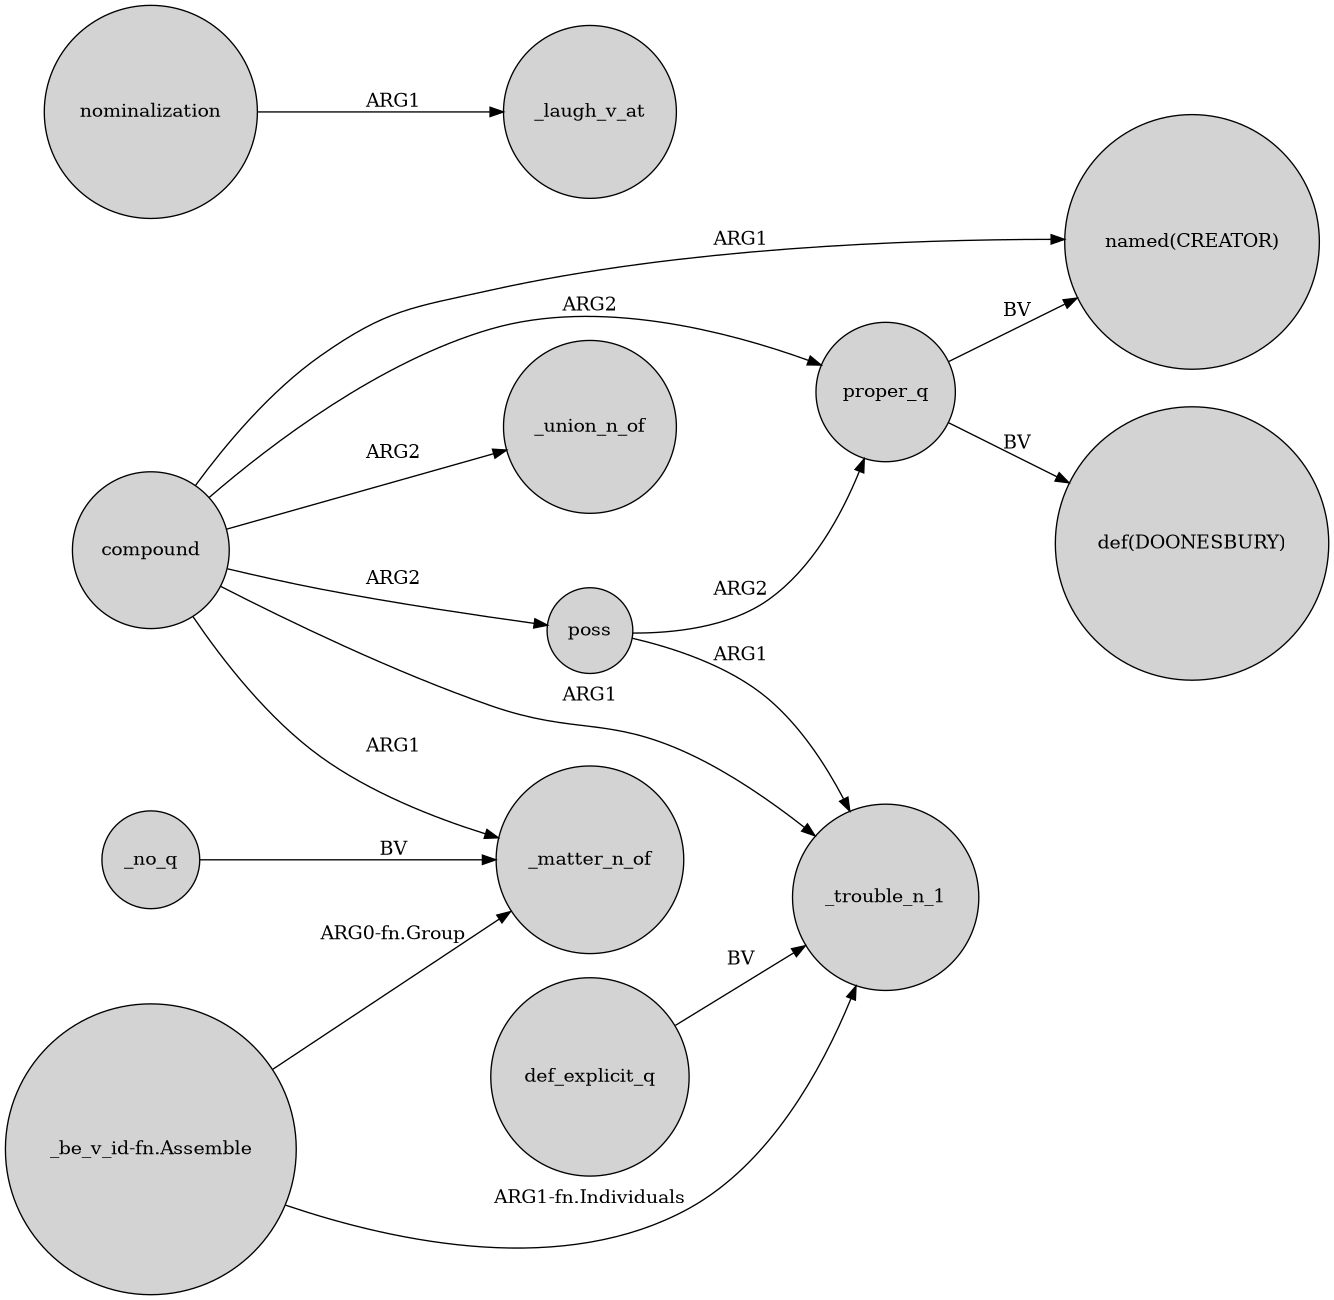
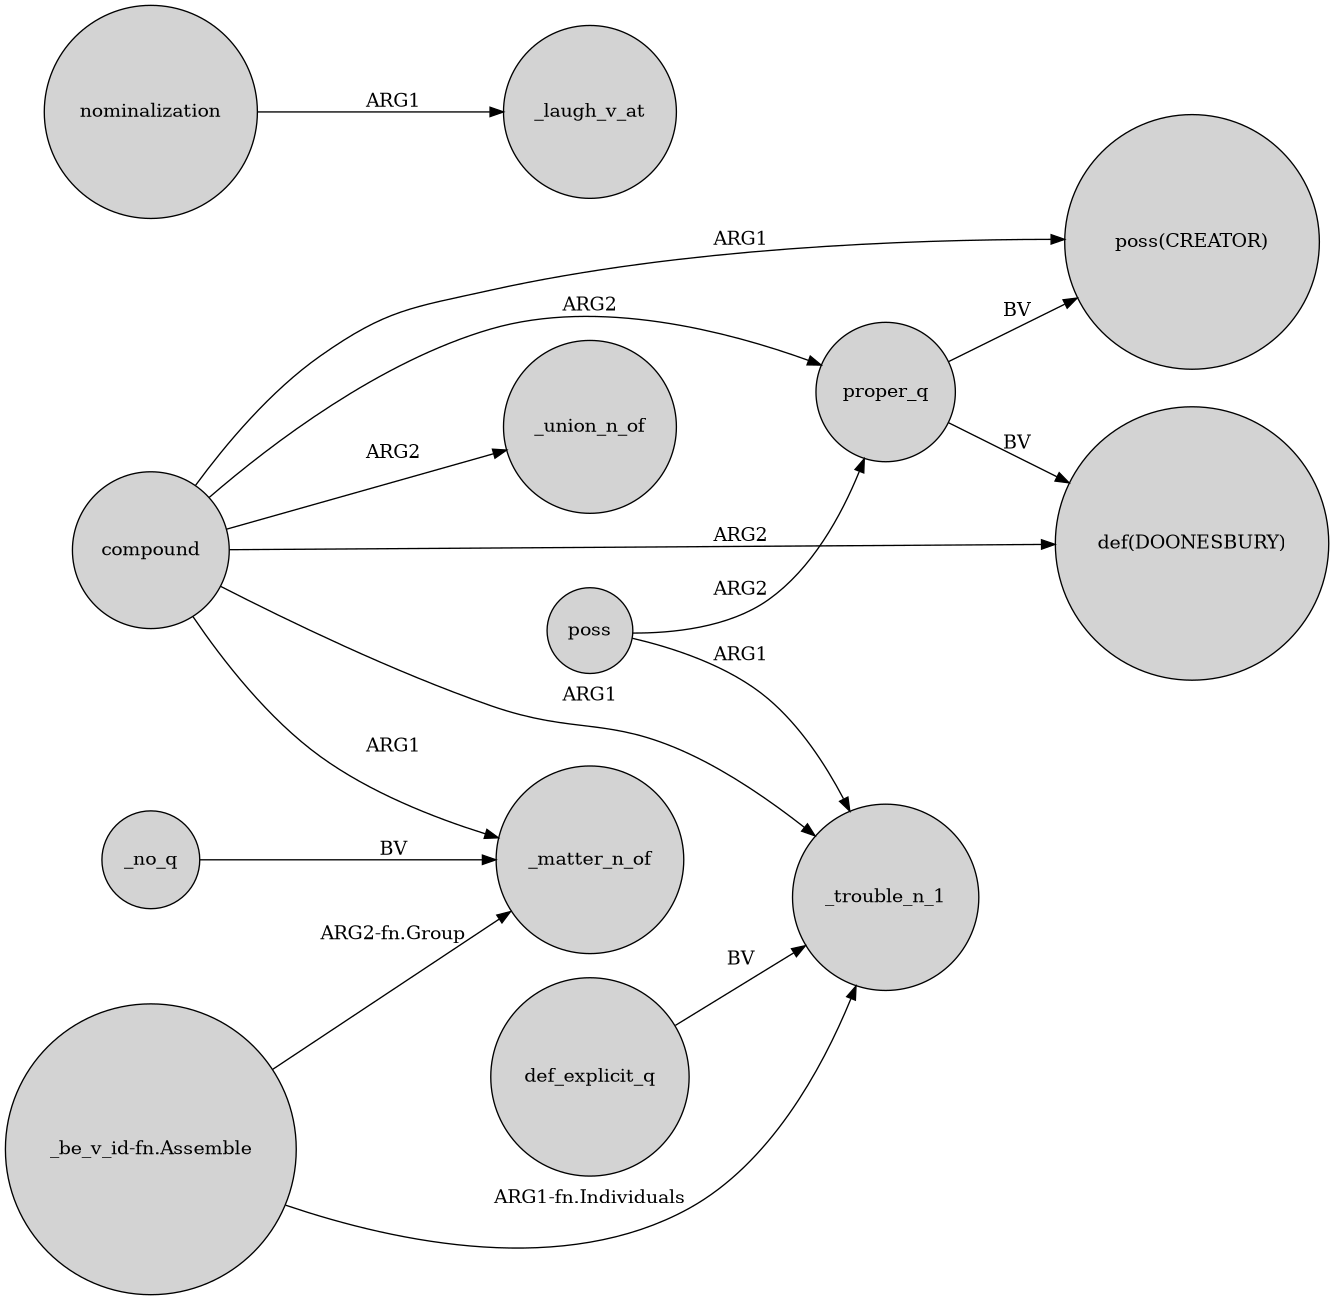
(1192, 242) -> (1192, 242)
(380, 600) -> (635, 547)
(393, 934) -> (393, 934)
